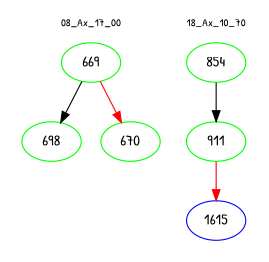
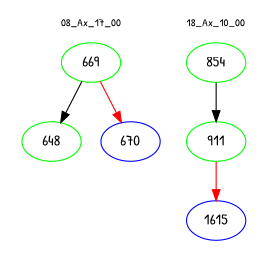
(217, 24) -> (216, 24)
(52, 142) -> (52, 142)
(131, 142) -> (131, 142)
